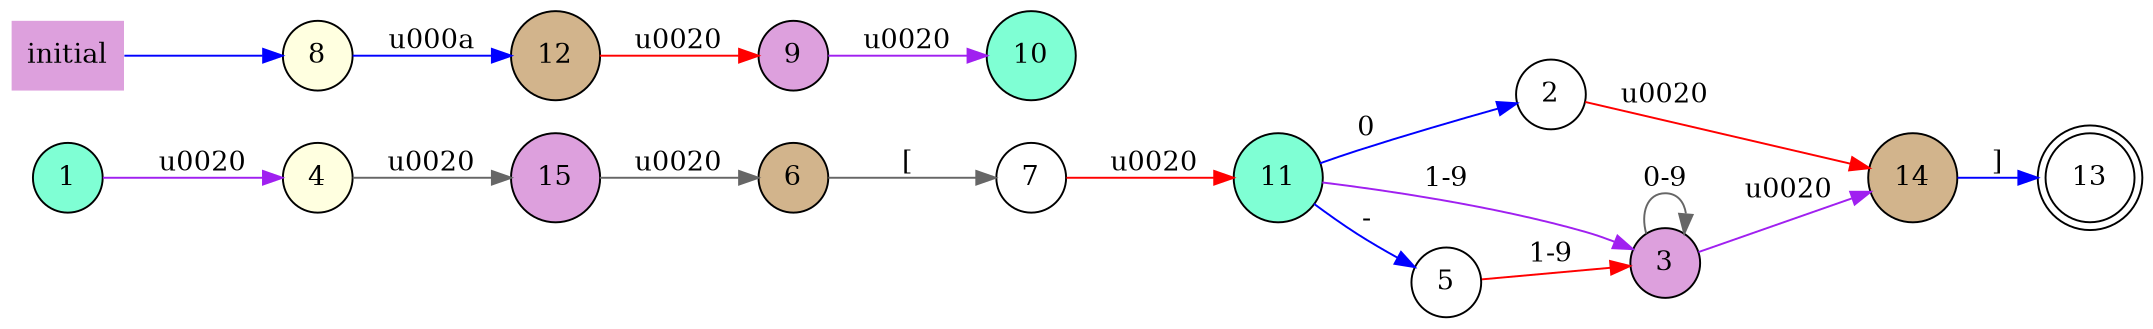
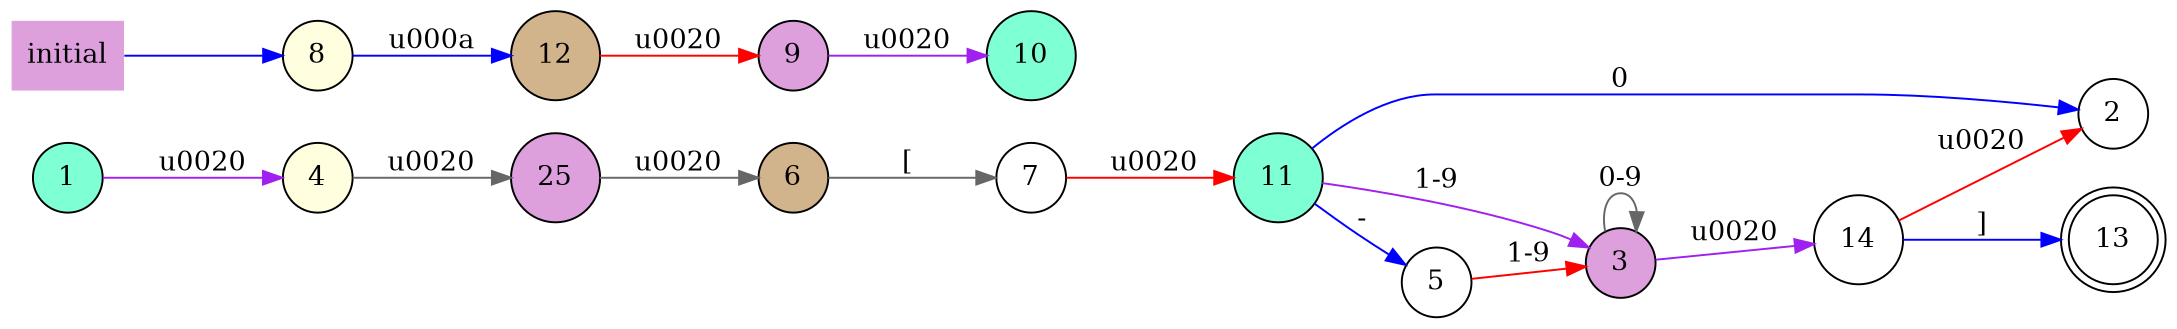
(1718, 133) -> (1981, 179)
(556, 178) -> (556, 178)
(1913, 178) -> (1859, 240)
